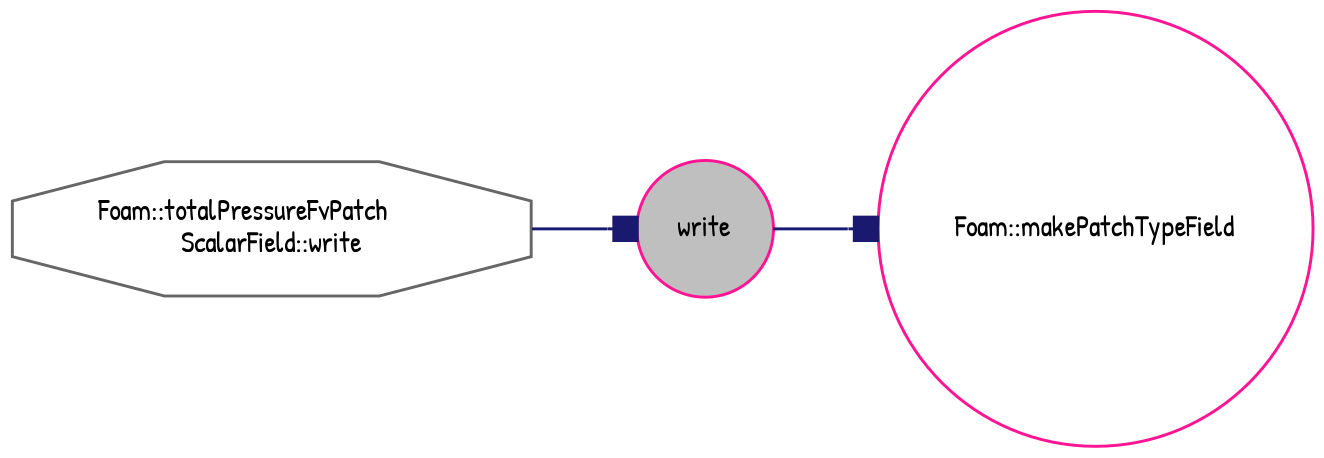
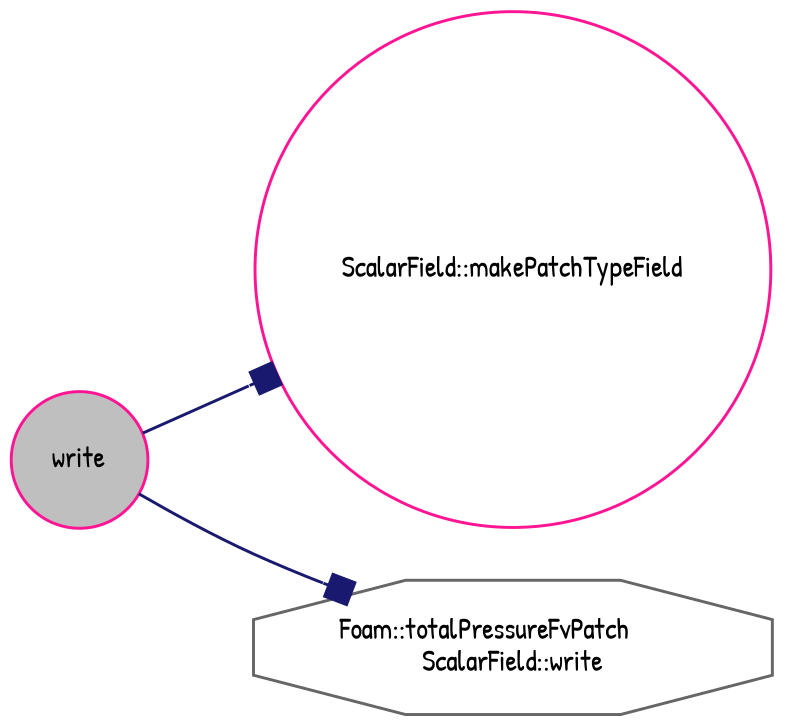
(570, 229) -> (229, 542)
(1096, 229) -> (513, 270)
